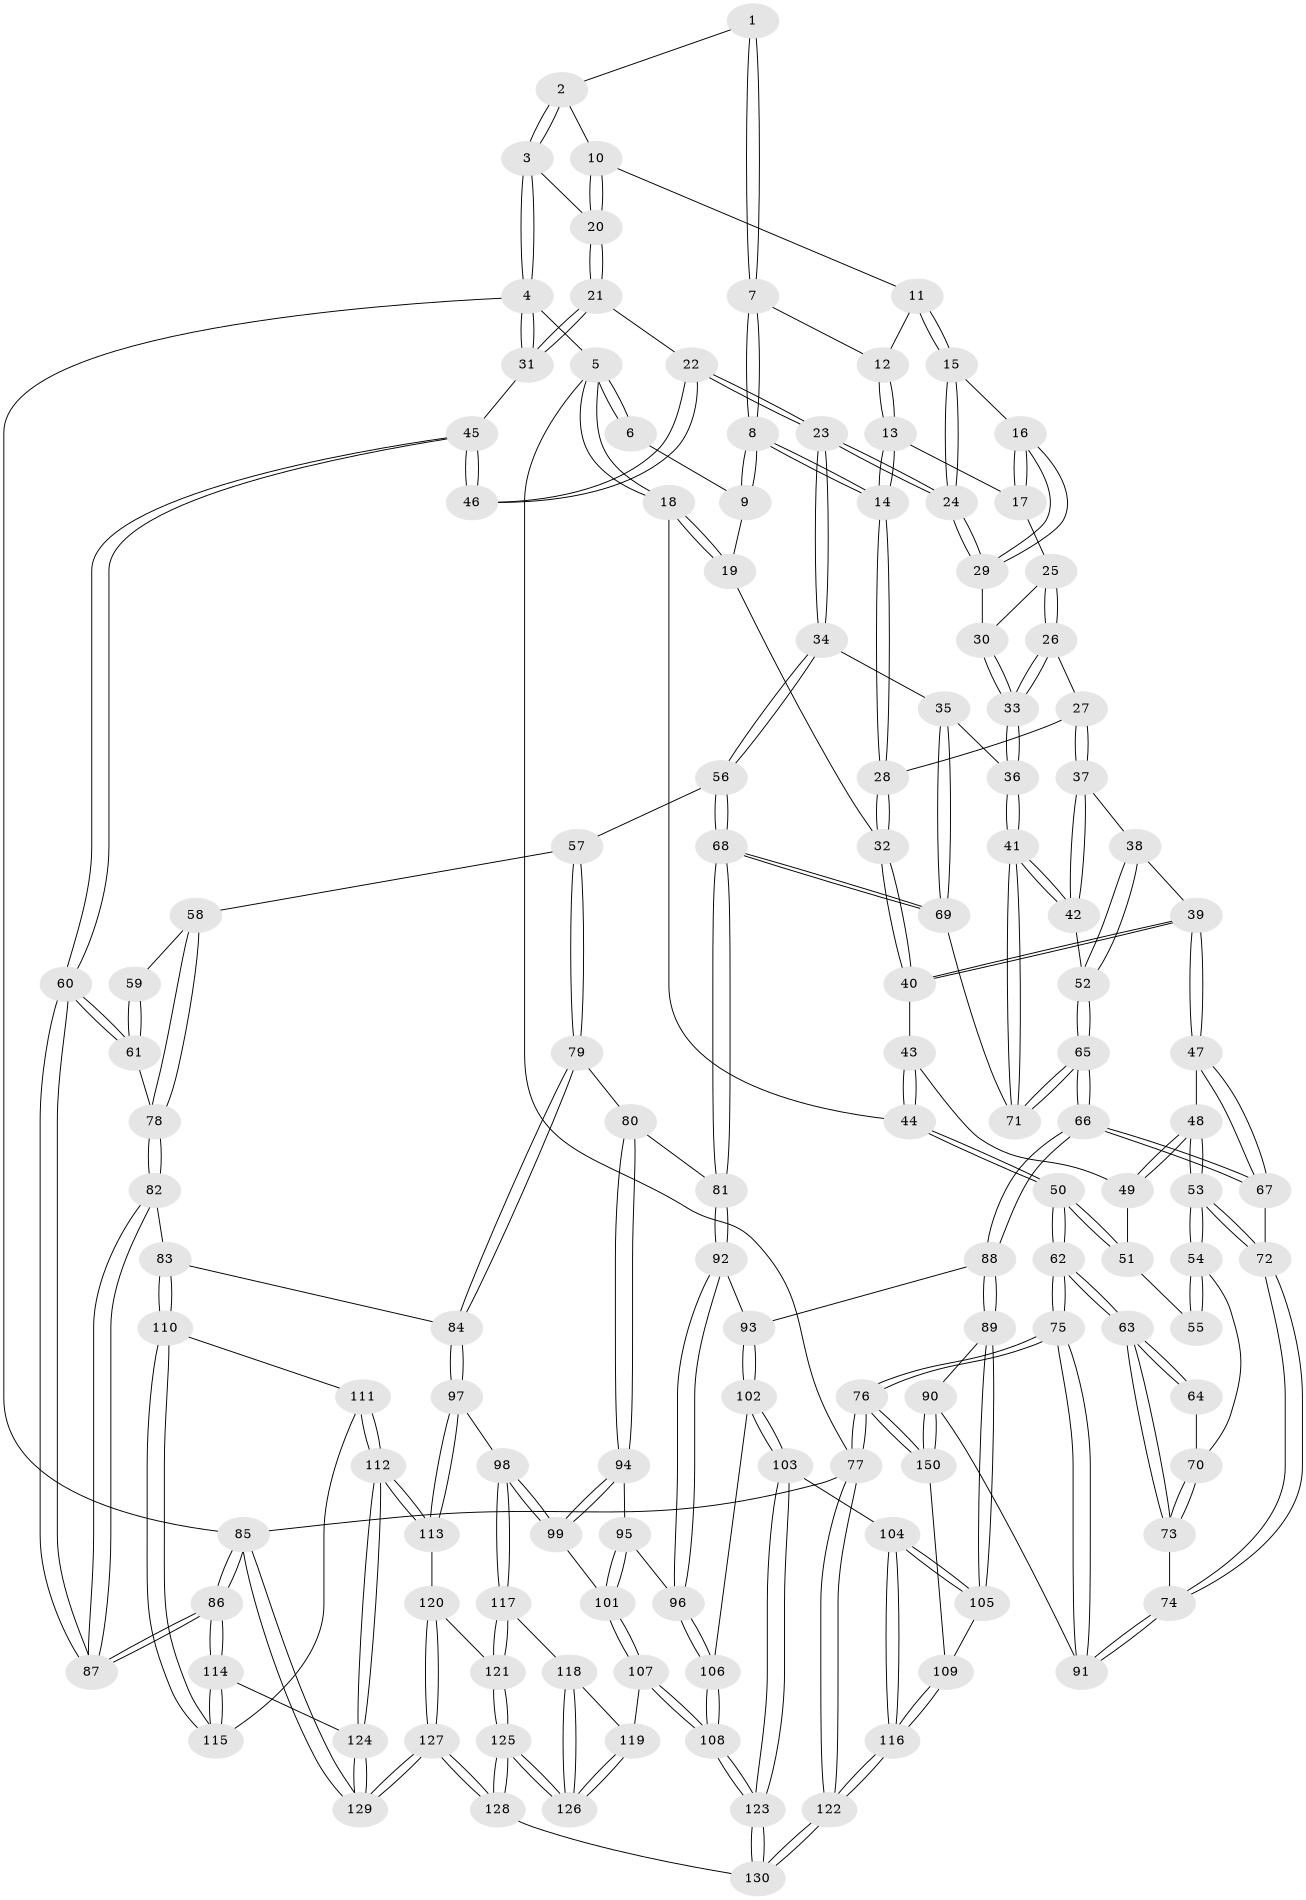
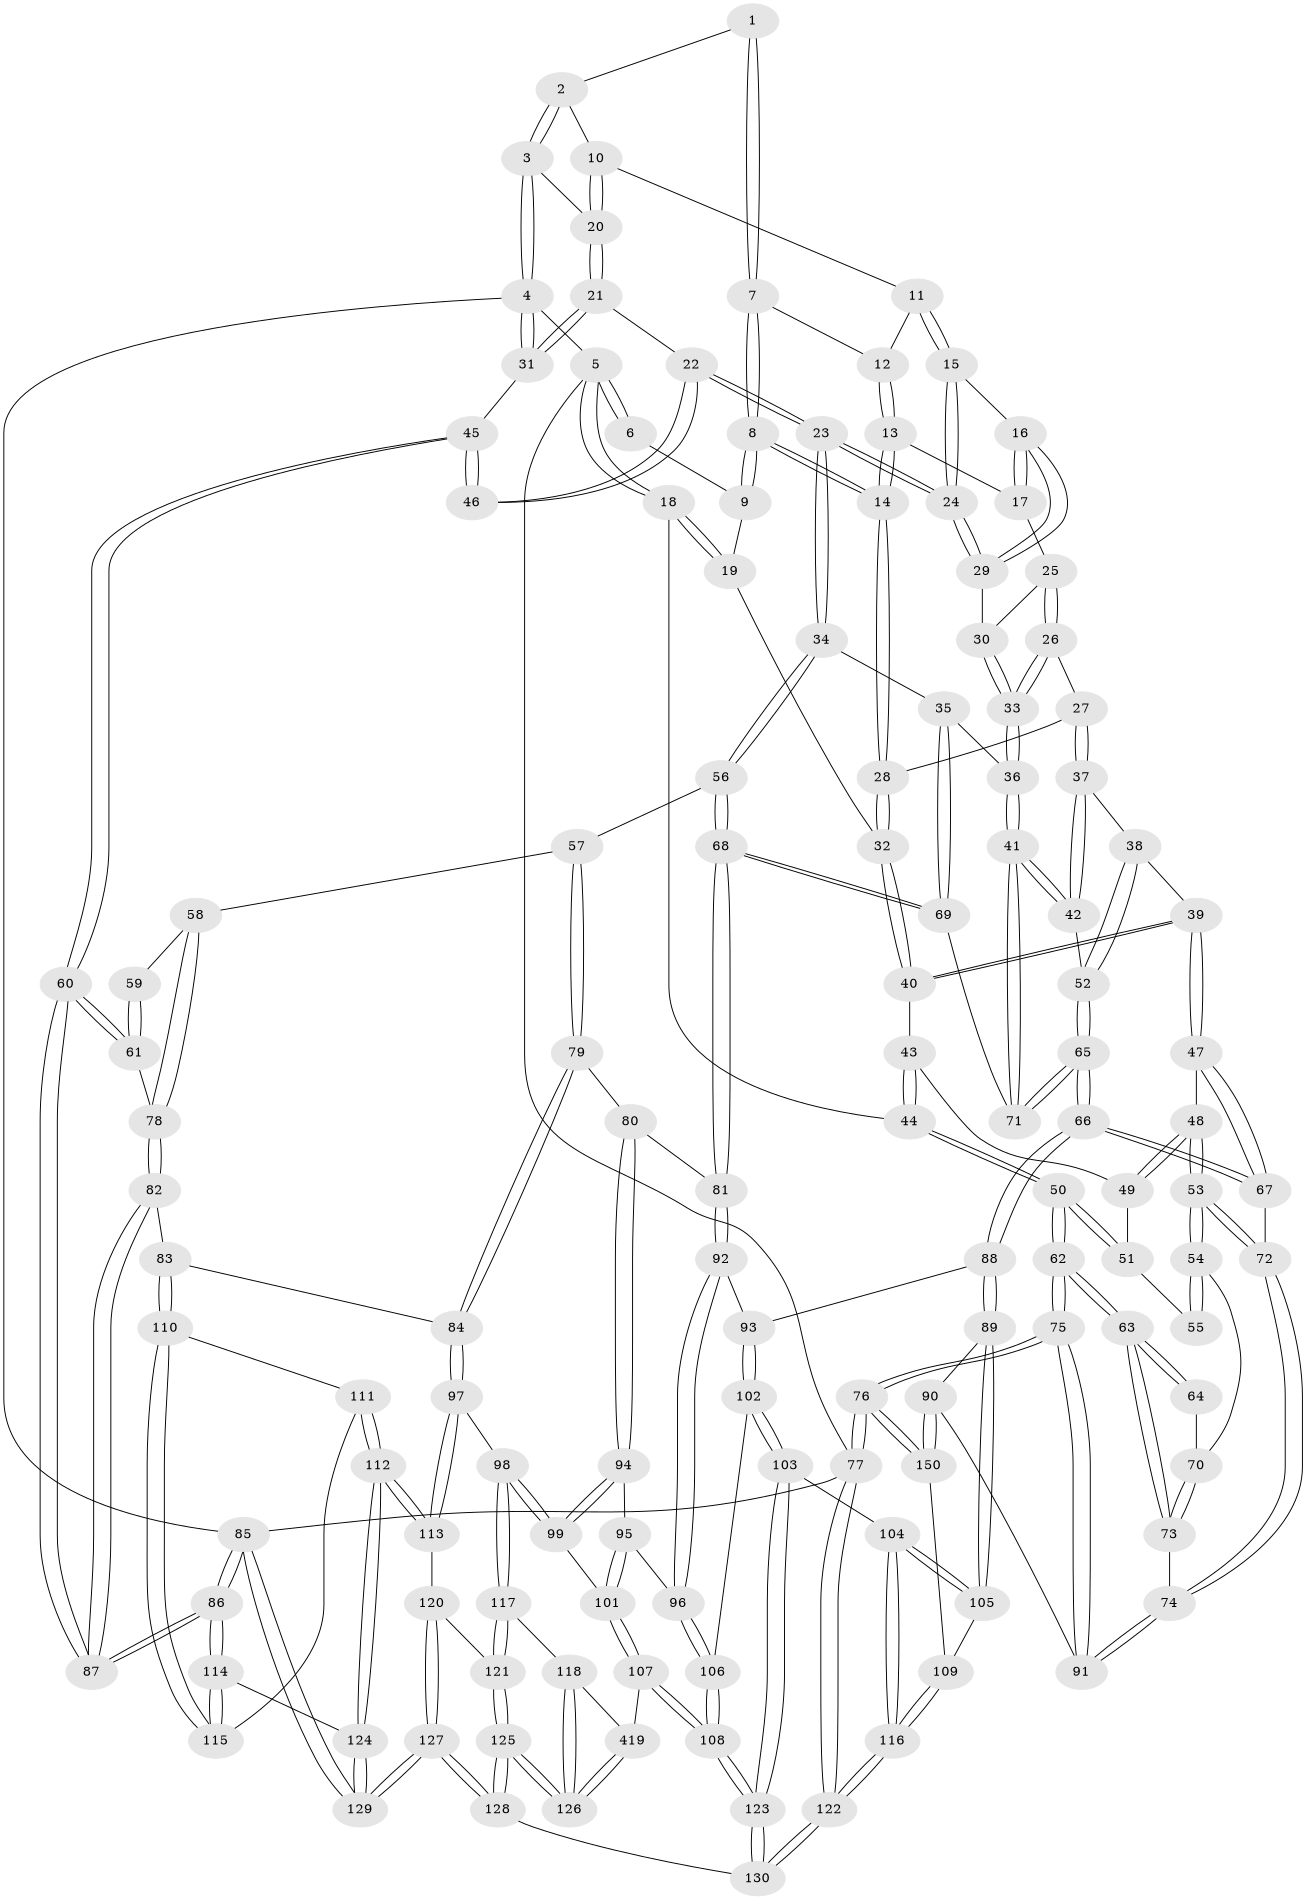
(633, 1741) -> (633, 1741)
